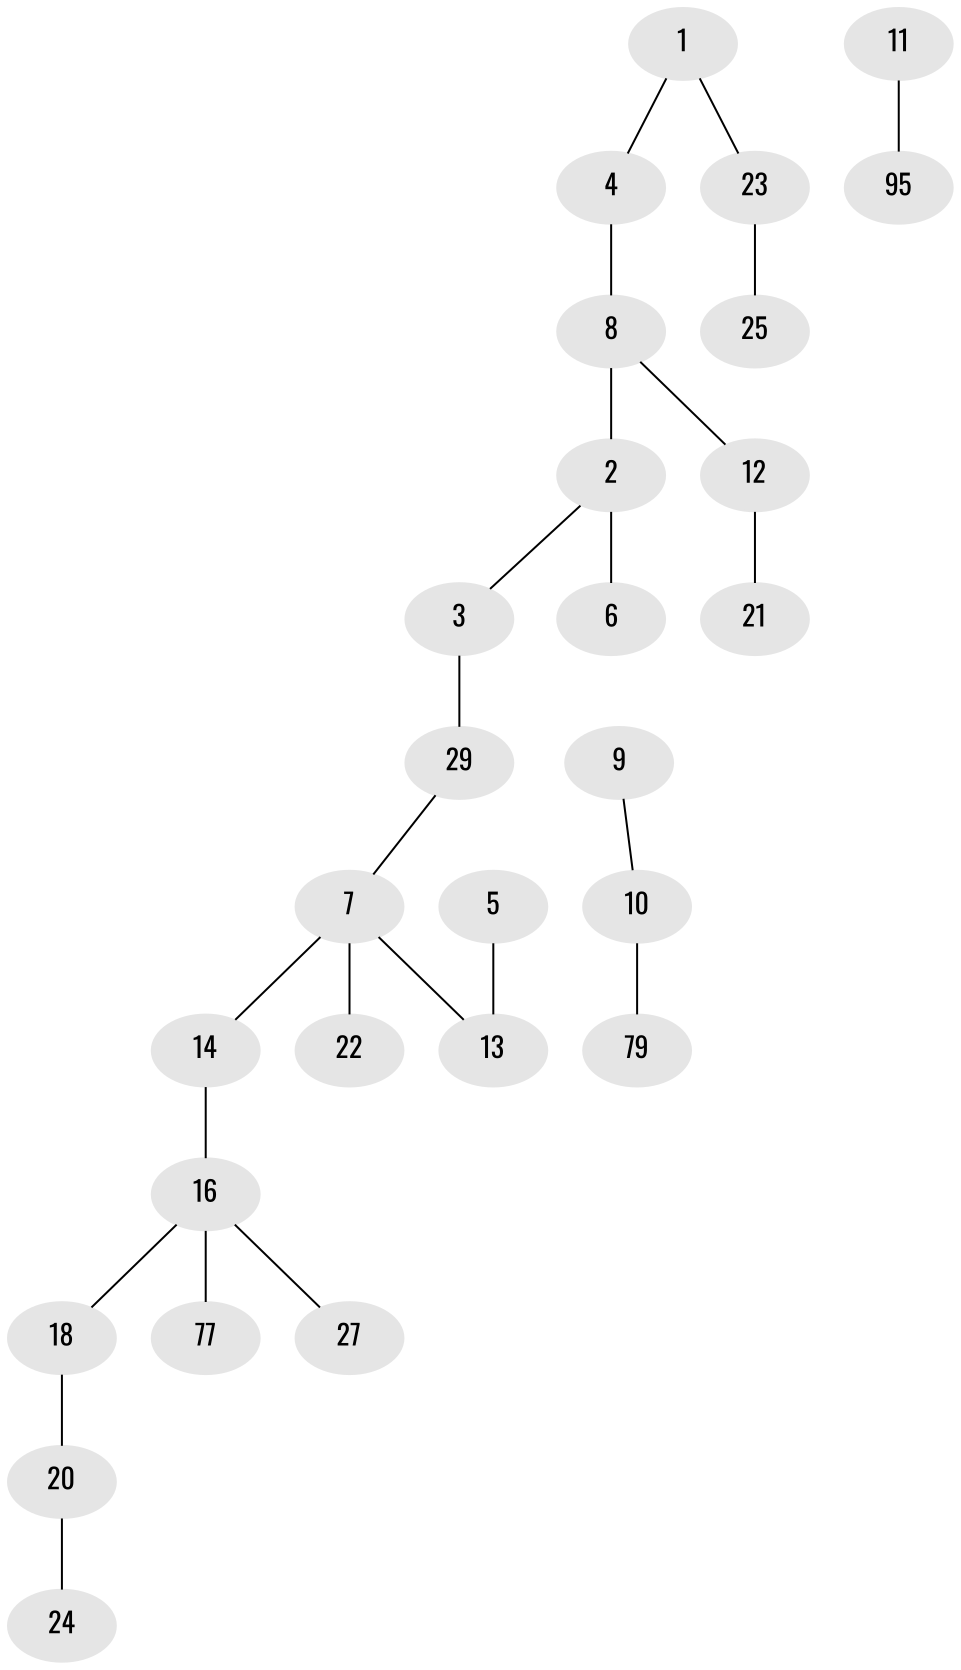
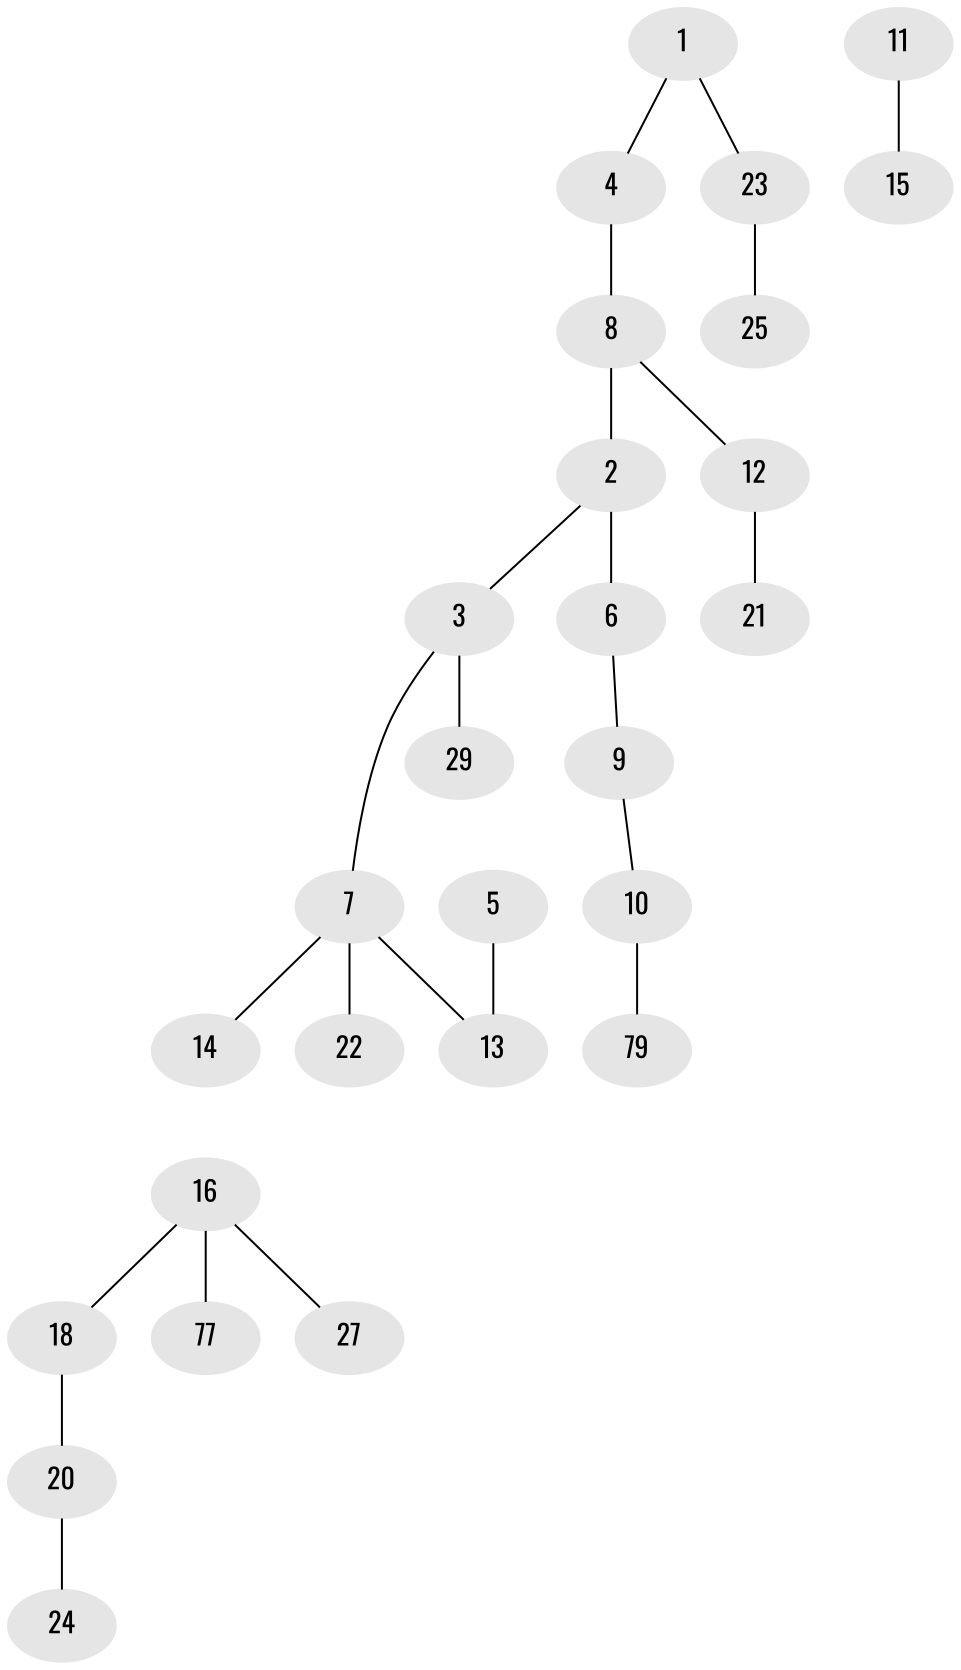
(899, 188) -> (899, 188)
none -> (615, 691)
(404, 835) -> (377, 755)
(206, 1123) -> none
